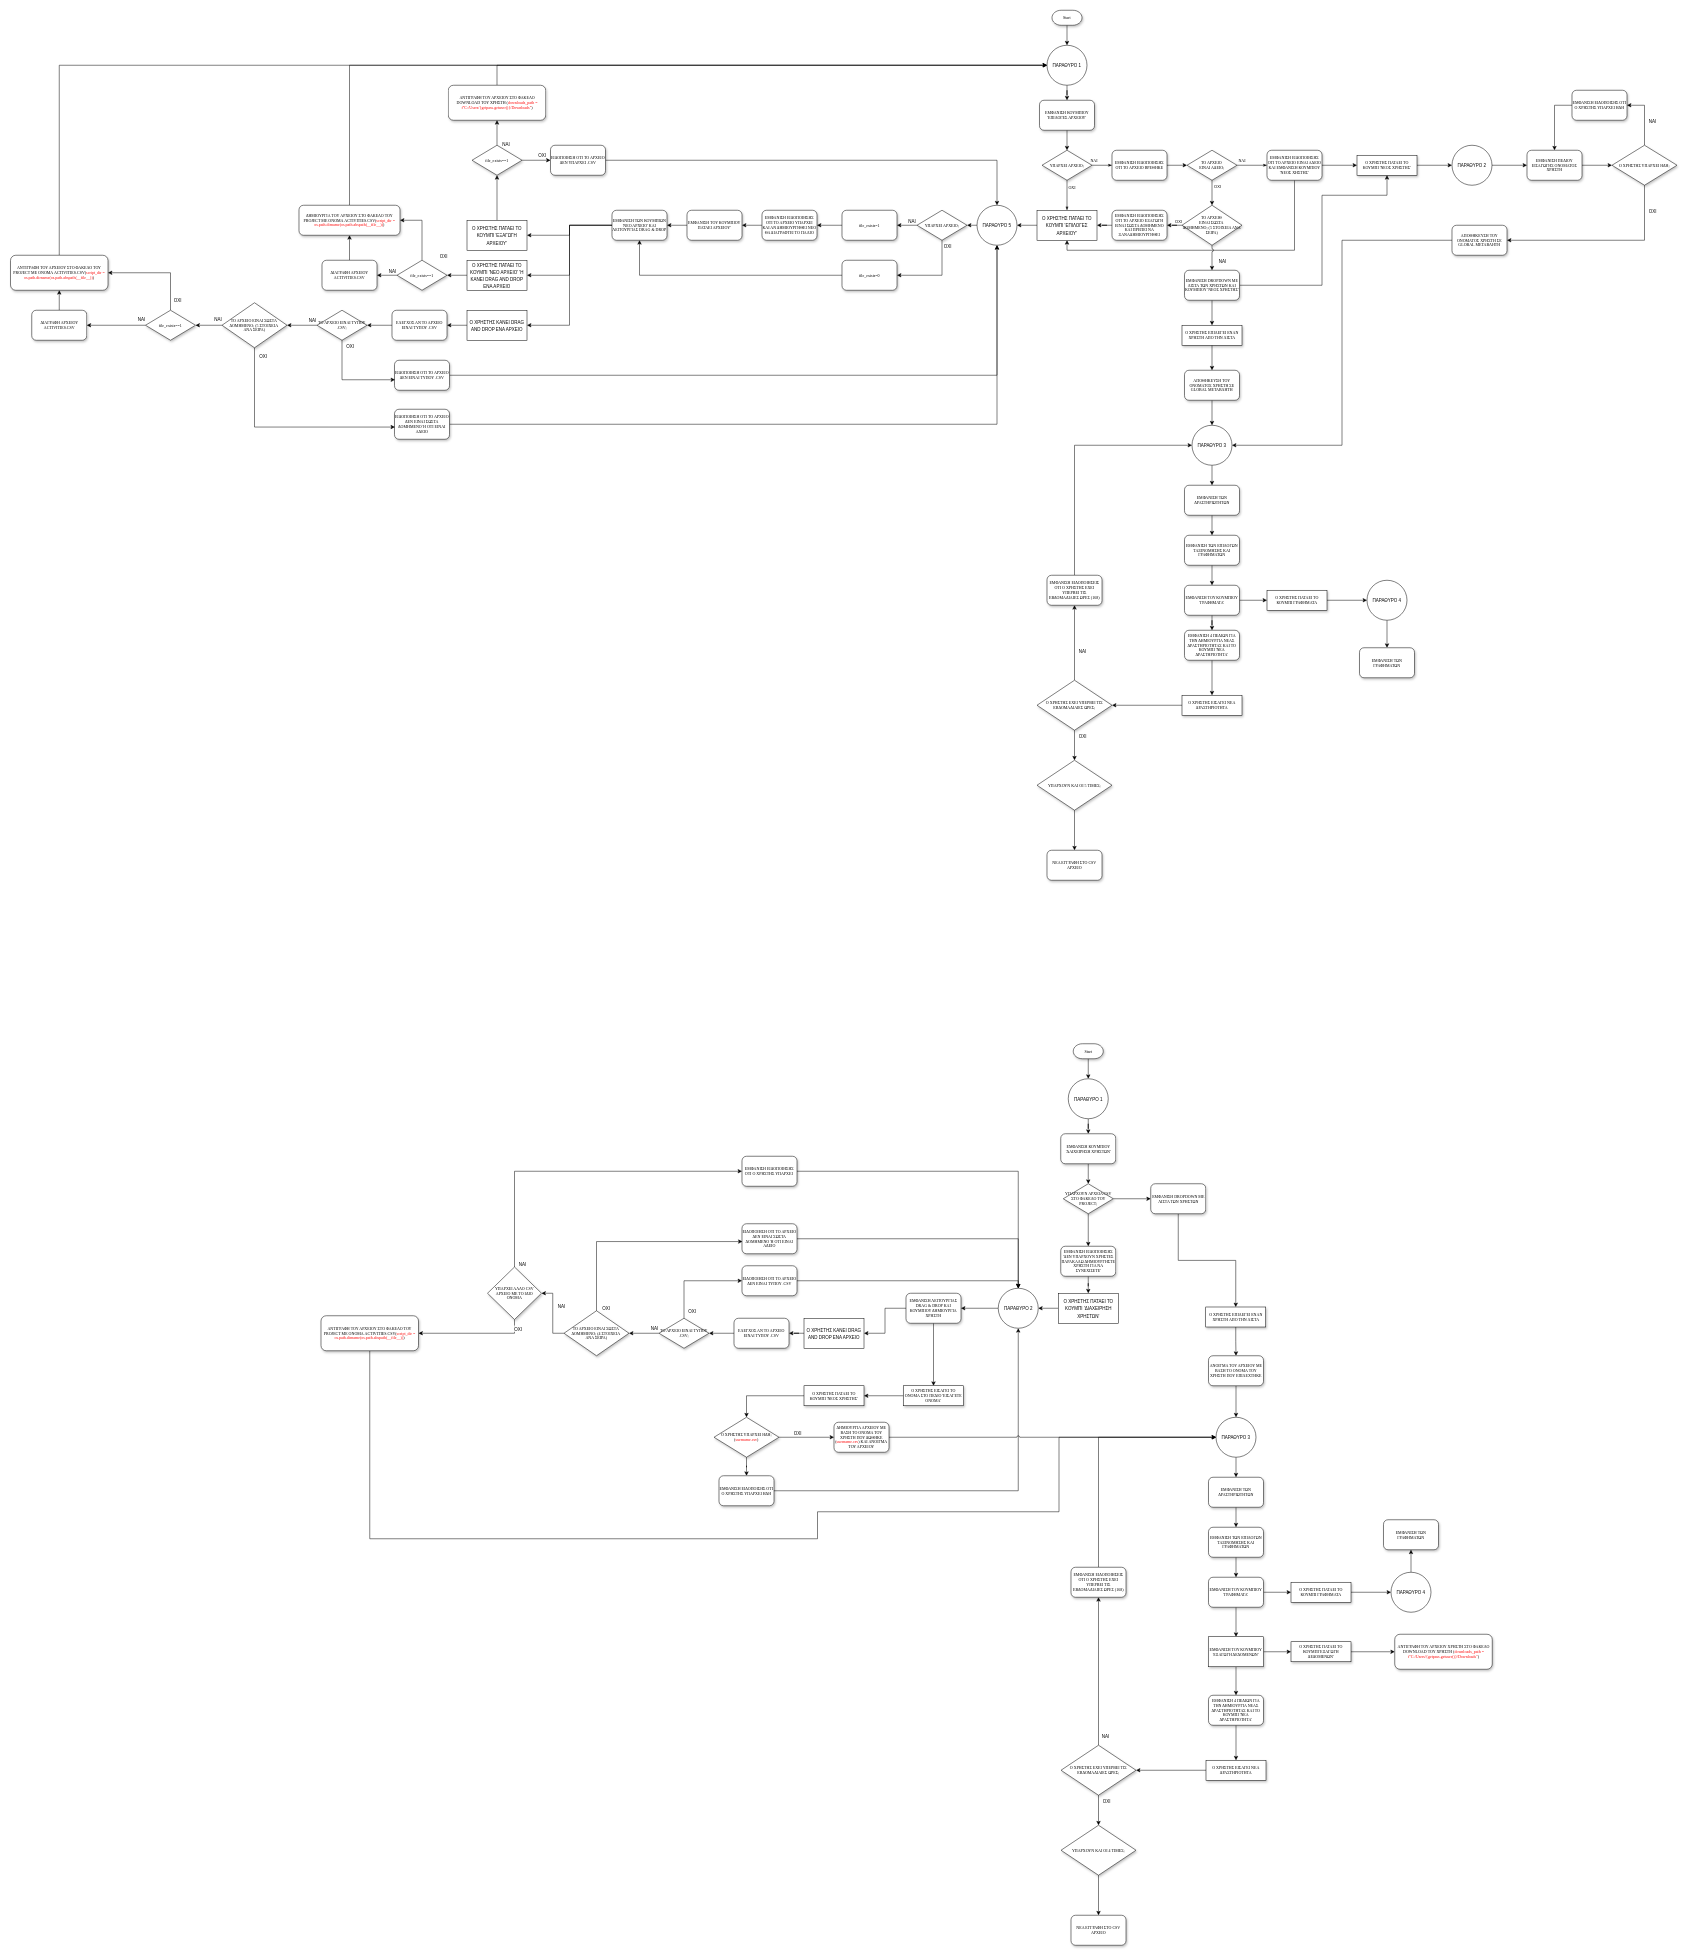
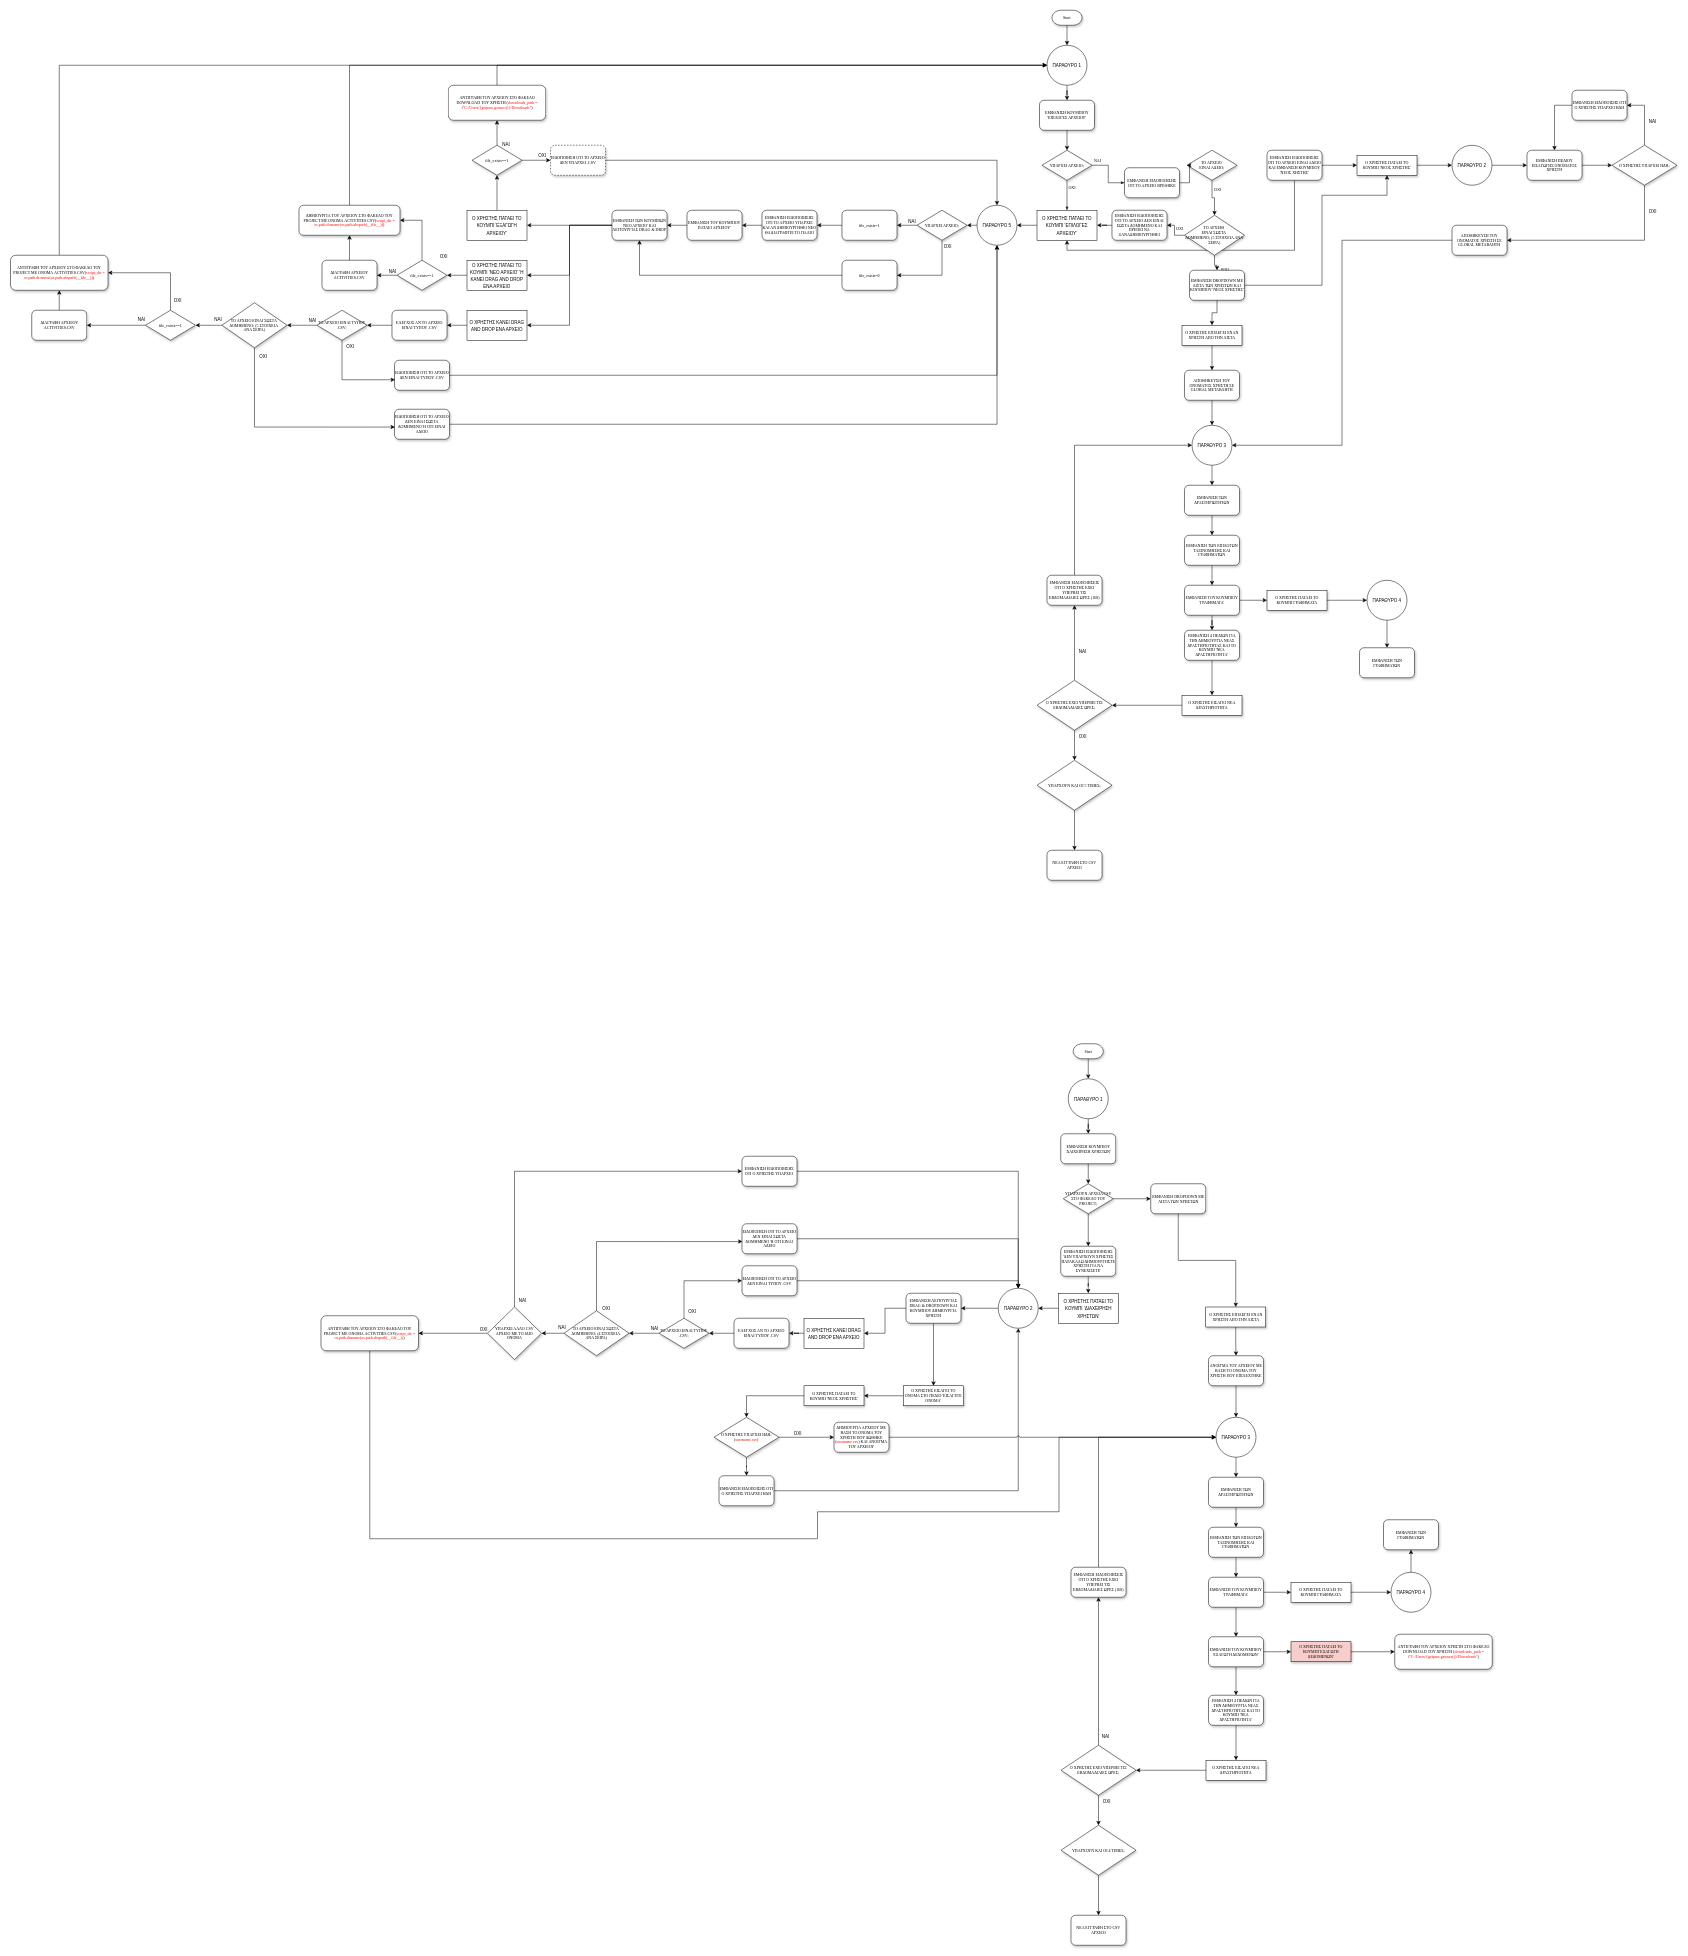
(578, 160) -> (578, 160)
(1139, 165) -> (1152, 183)
(1262, 165) -> none
(1139, 225) -> (1139, 225)
(1212, 225) -> (1214, 235)
(497, 235) -> (497, 225)
(1212, 285) -> (1217, 285)
(514, 1293) -> (514, 1333)
(933, 1308) -> (933, 1308)
(1236, 1652) -> (1236, 1652)
(1321, 1652) -> (1321, 1652)
